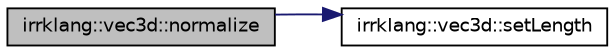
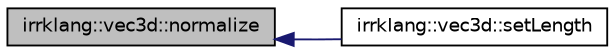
(299, 14) -> (318, 39)
